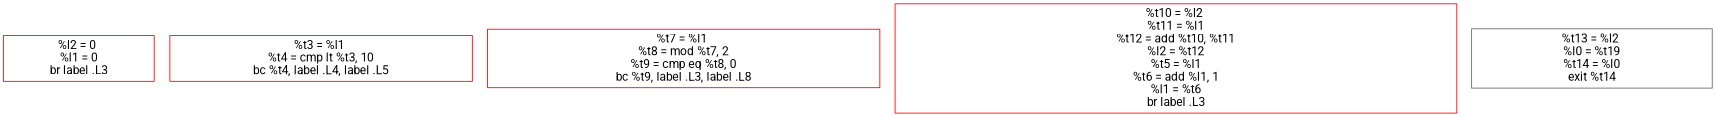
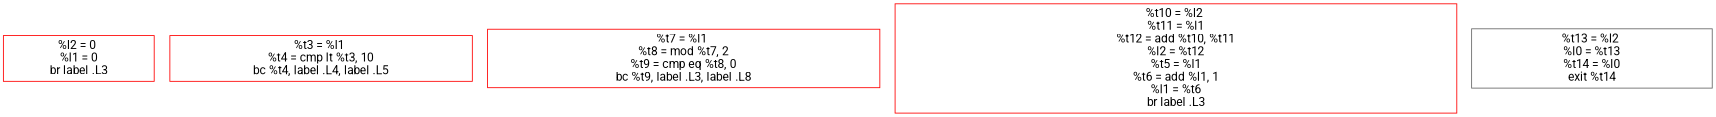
(1592, 58) -> (1592, 58)
